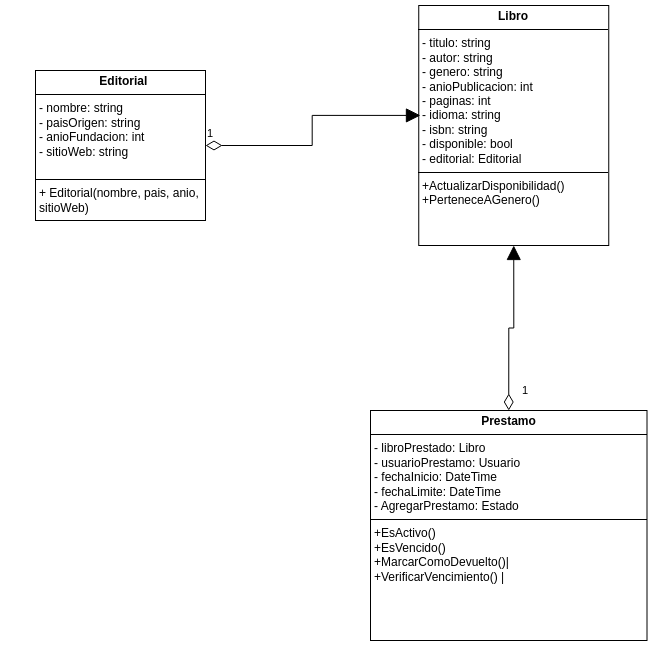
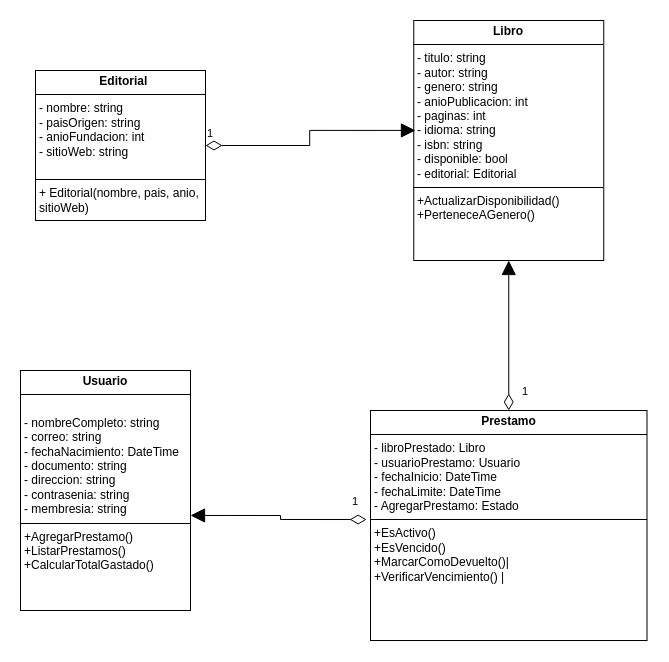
(514, 126) -> (509, 141)
none -> (106, 491)
none -> (281, 516)
